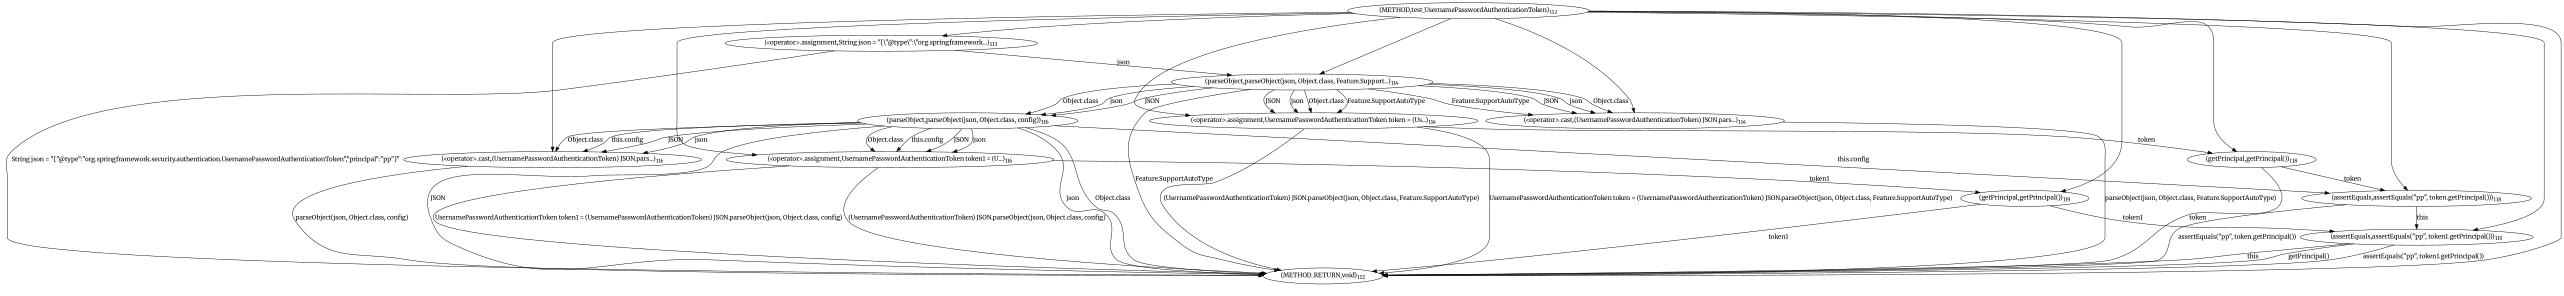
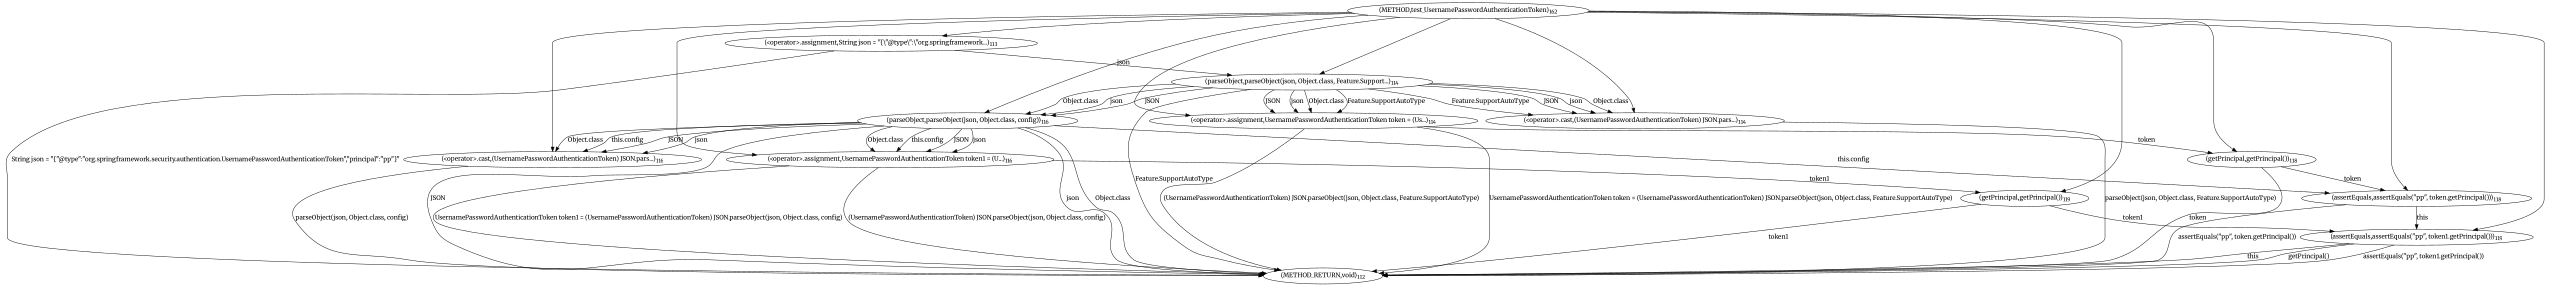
(1554, 10) -> (1554, 10)
(2560, 239) -> (1174, 45)
